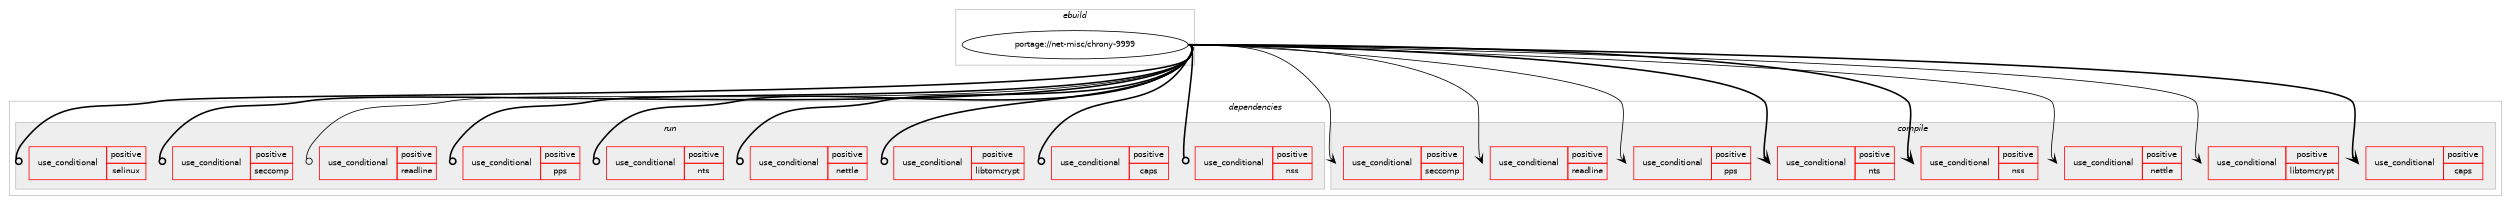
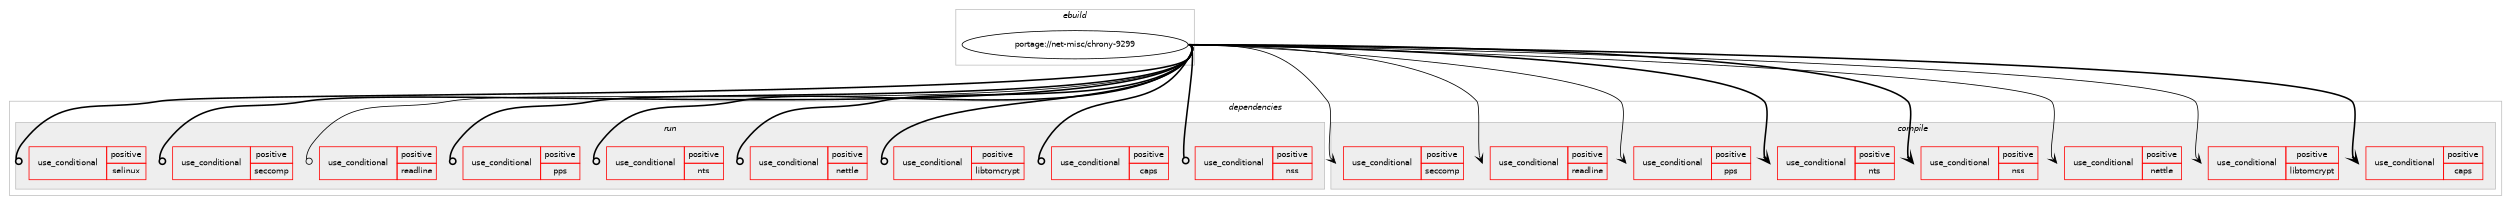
(1075, 45) -> (1075, 45)
